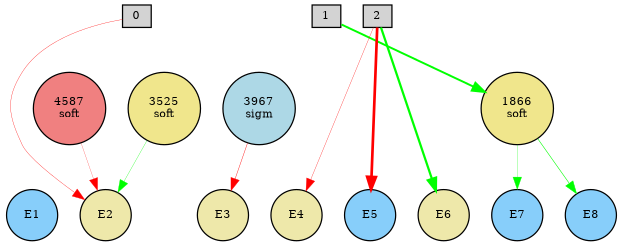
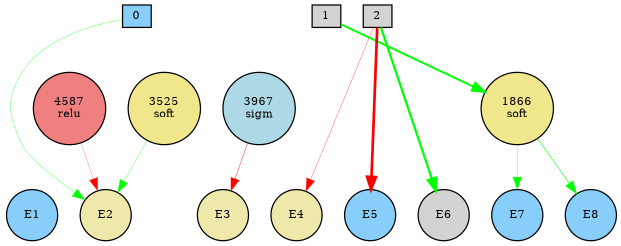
(137, 16) -> (137, 16)
(15, 86) -> (15, 86)
(70, 109) -> (70, 109)
(444, 215) -> (444, 215)
